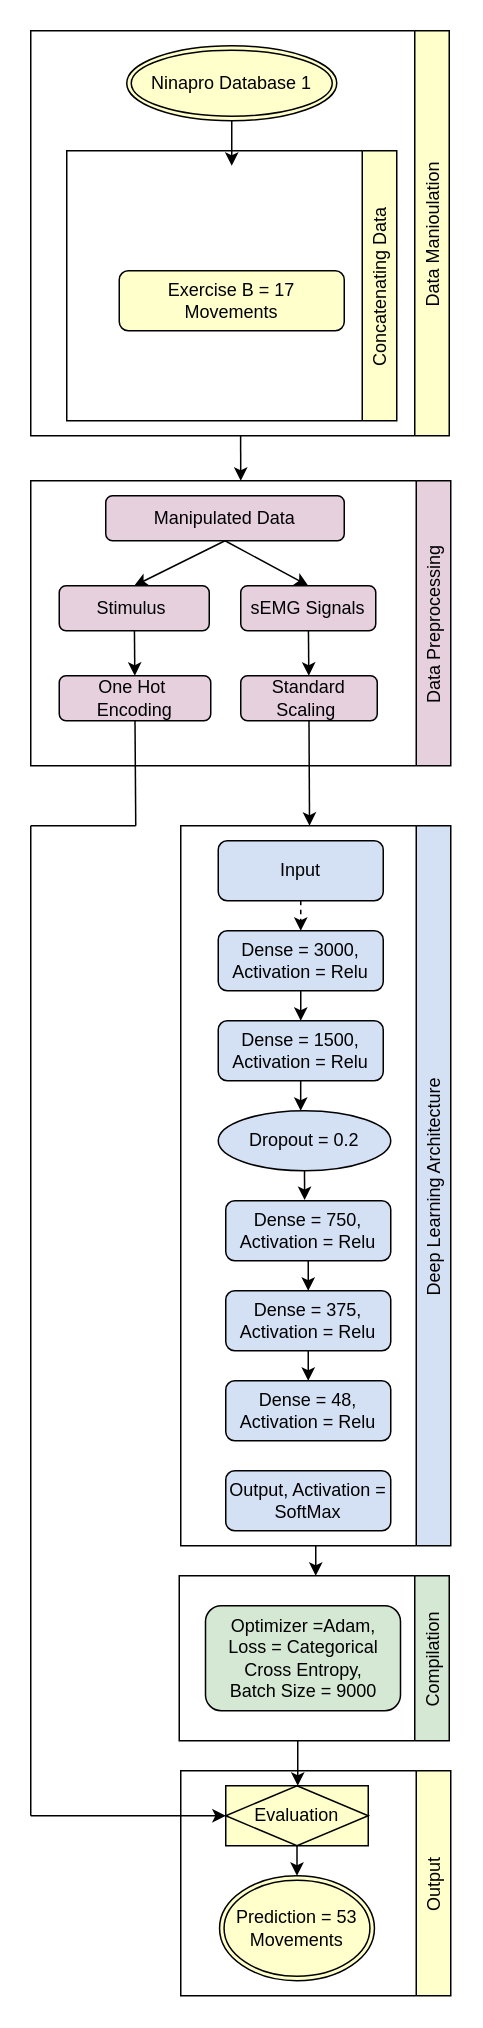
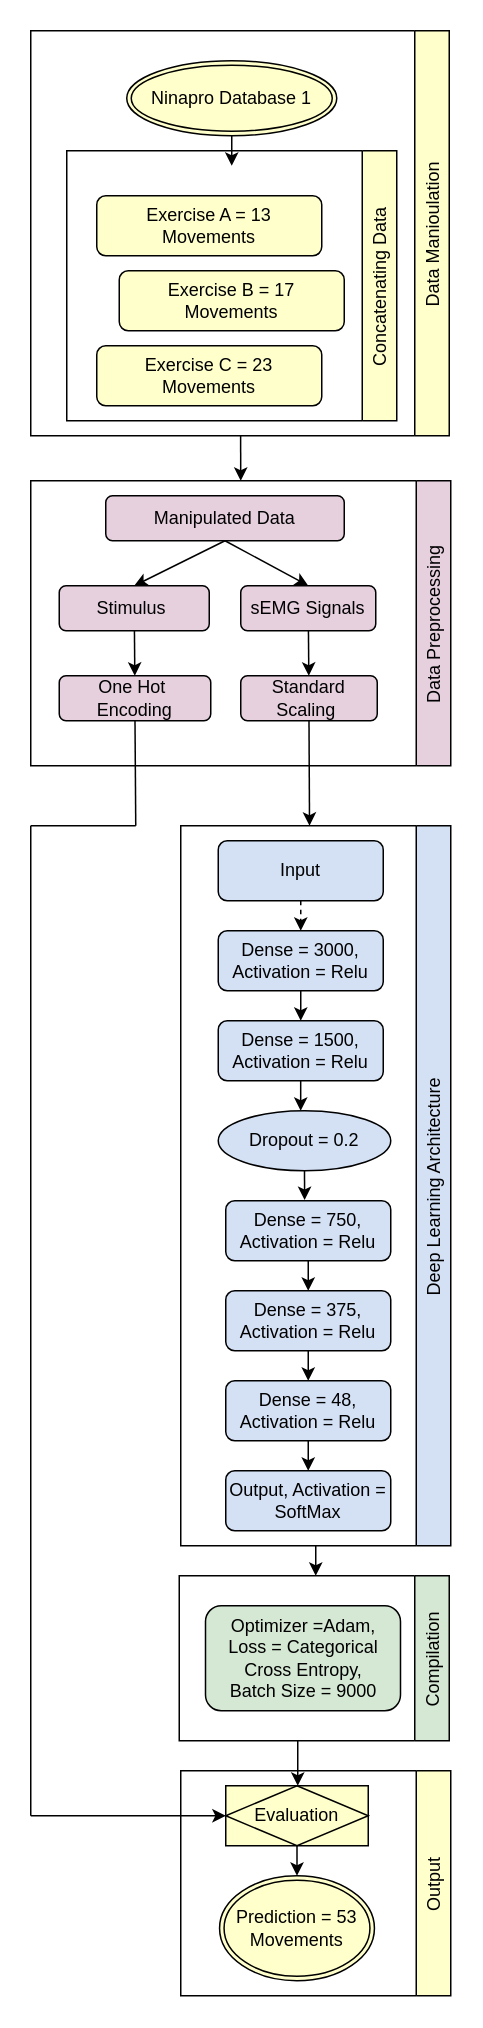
(232, 83) -> (232, 98)
none -> (209, 226)
none -> (209, 376)
none -> (308, 1451)
